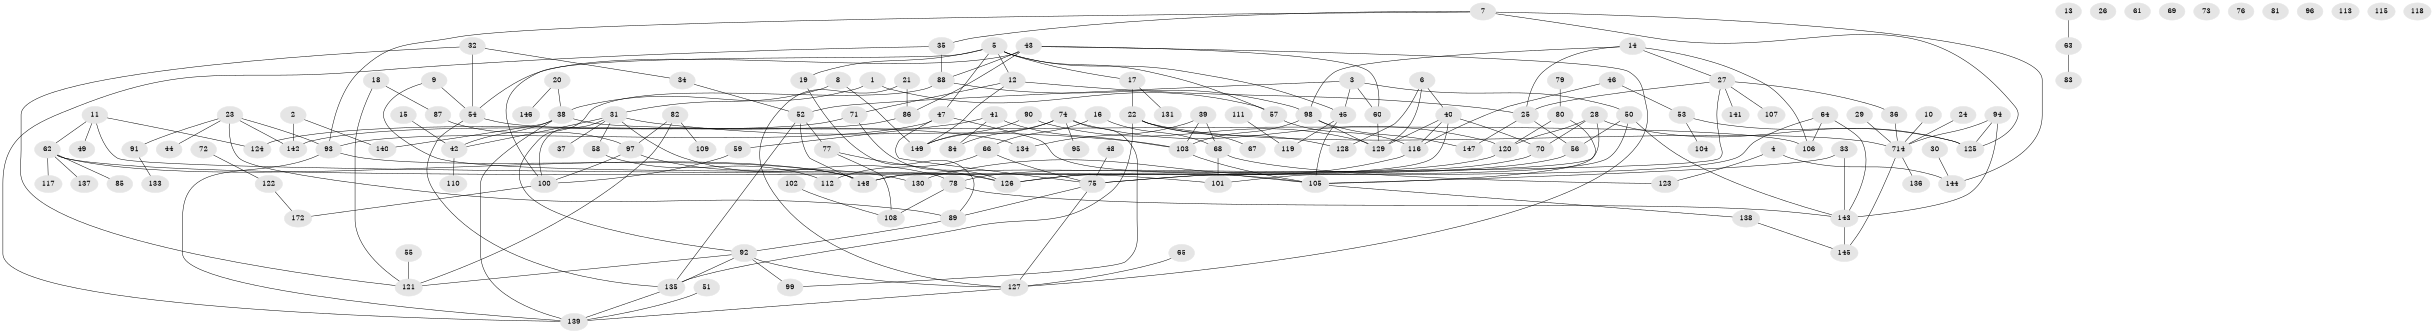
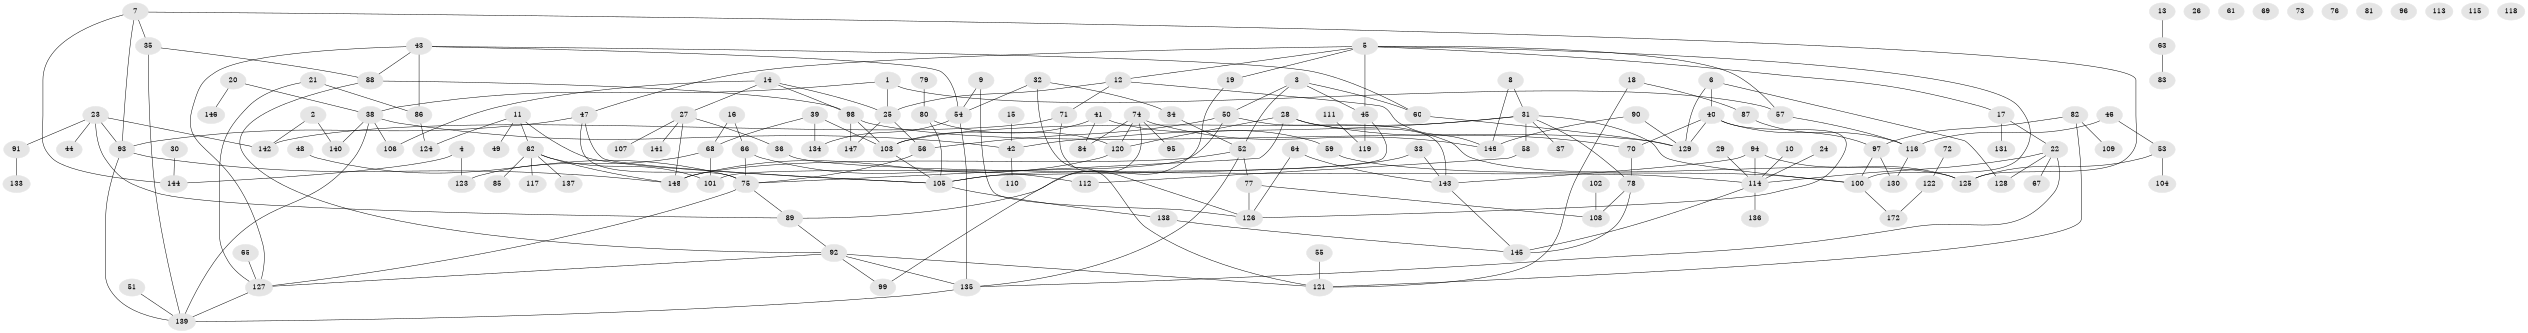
(1622, 93) -> (888, 98)
(1817, 133) -> none
(1898, 150) -> (1755, 184)
(1398, 205) -> (1593, 240)
